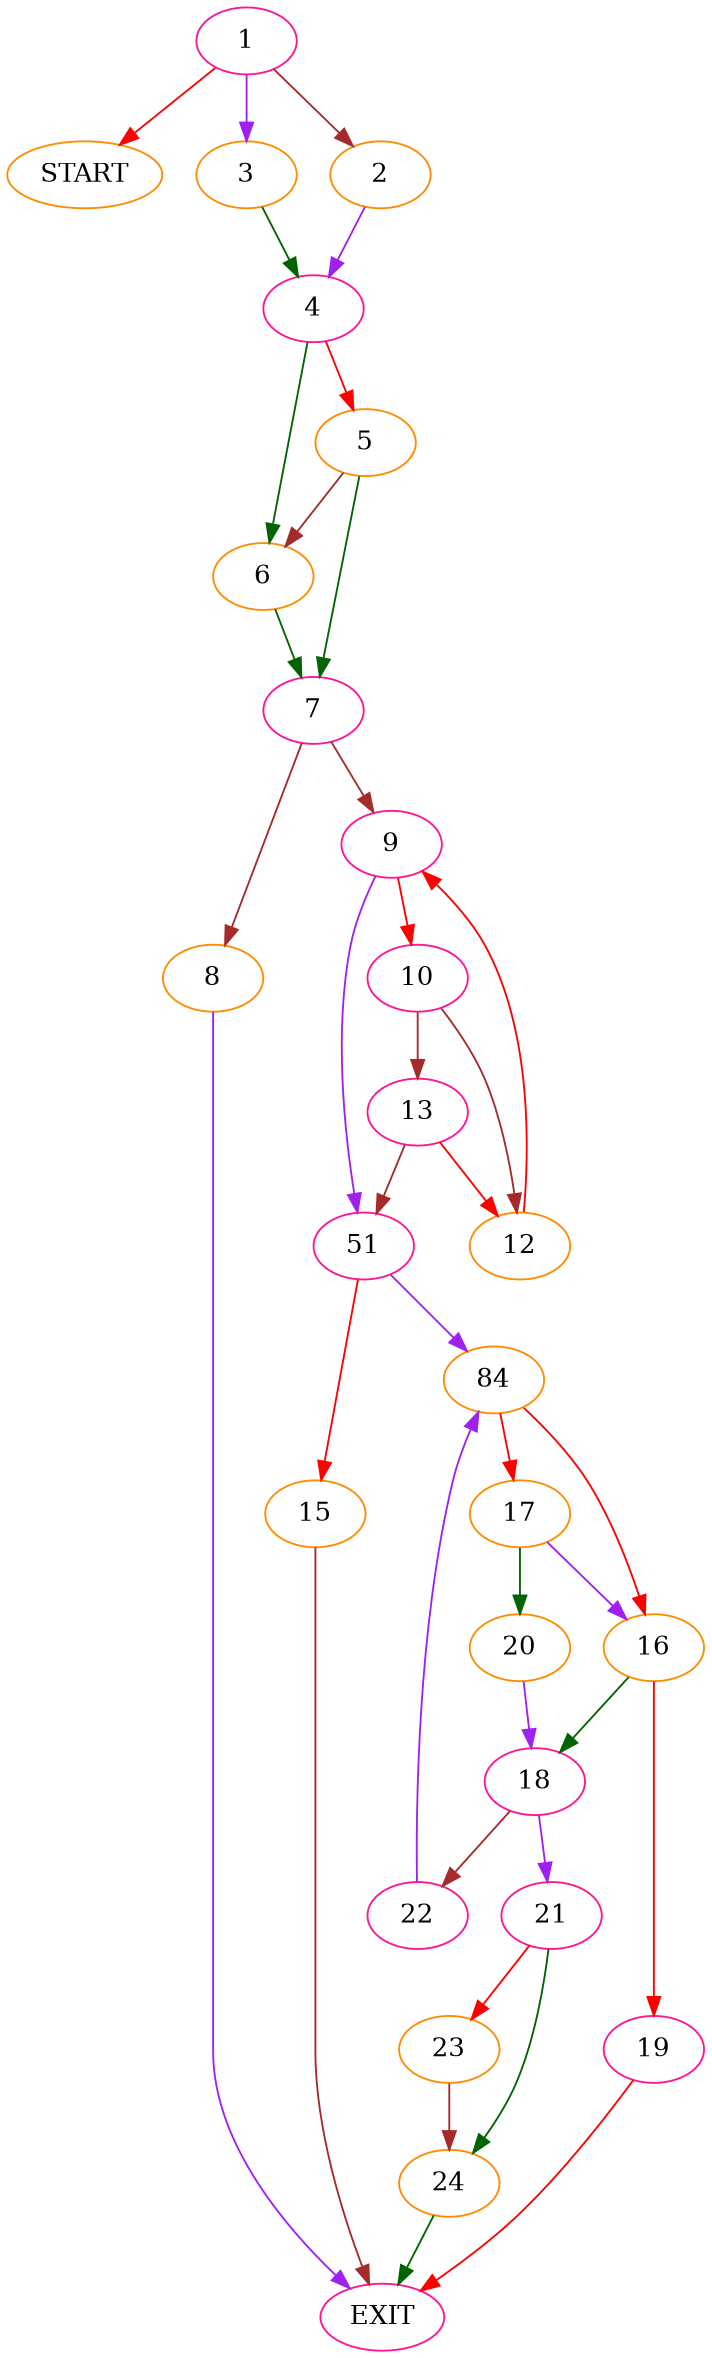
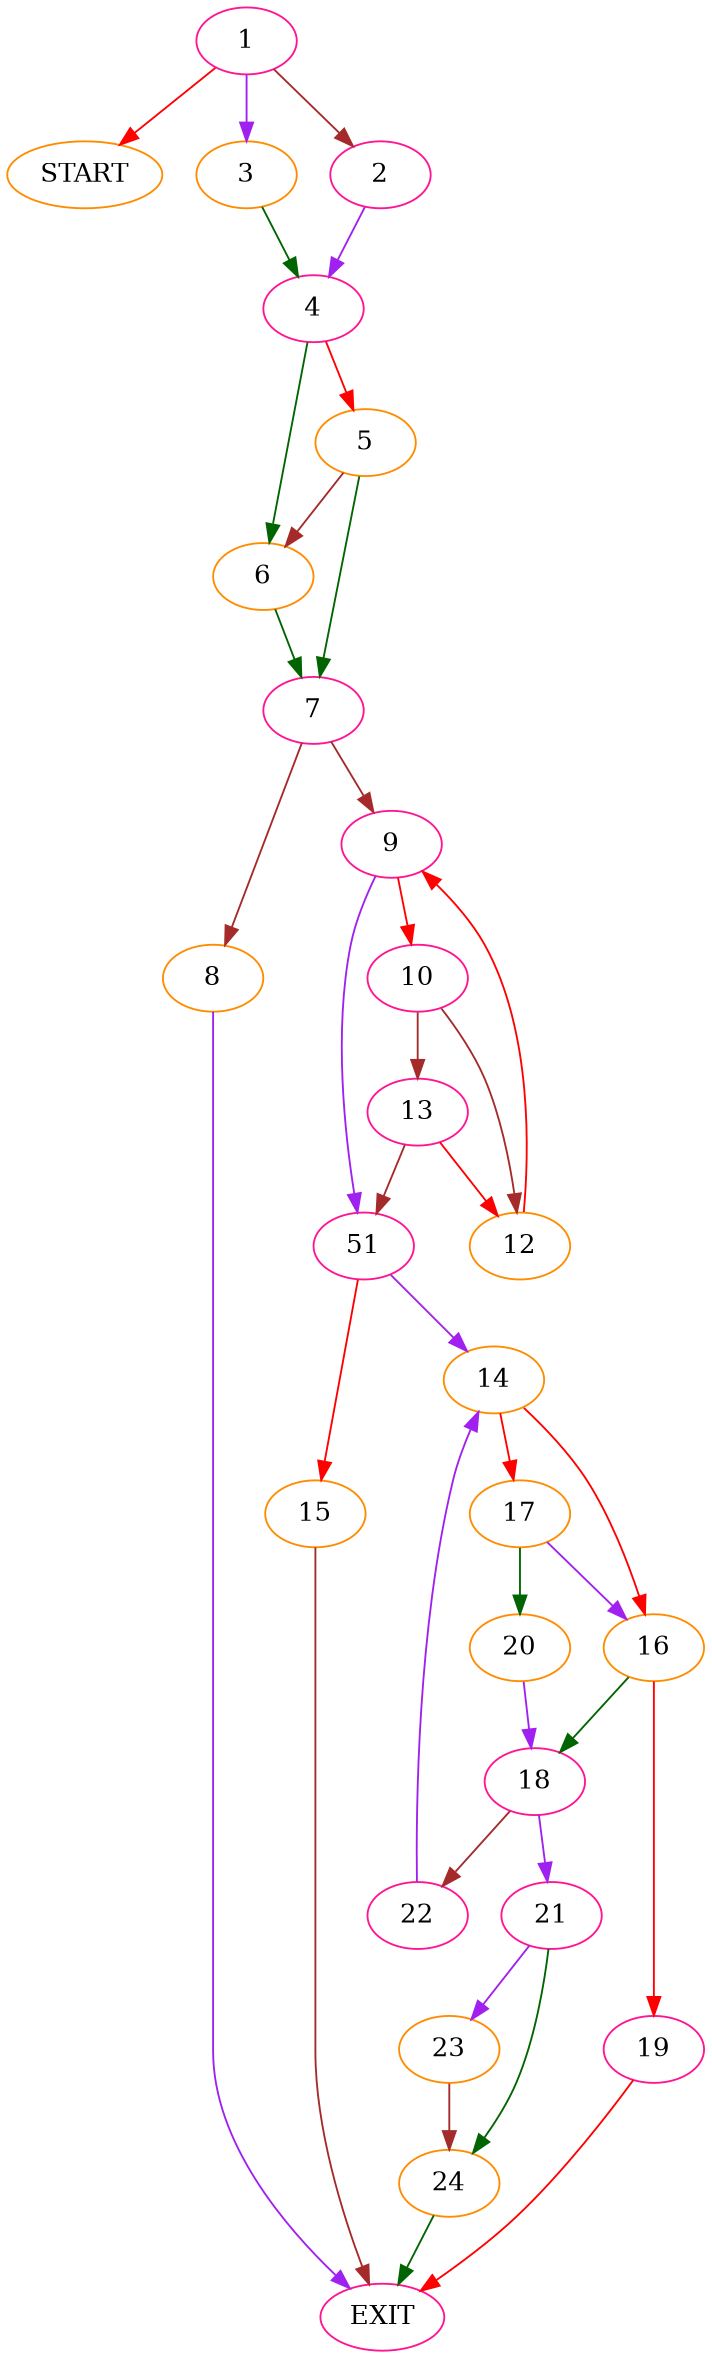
(380, 175) -> (380, 175)
(494, 1380) -> (494, 1380)
(506, 1975) -> (506, 1975)
